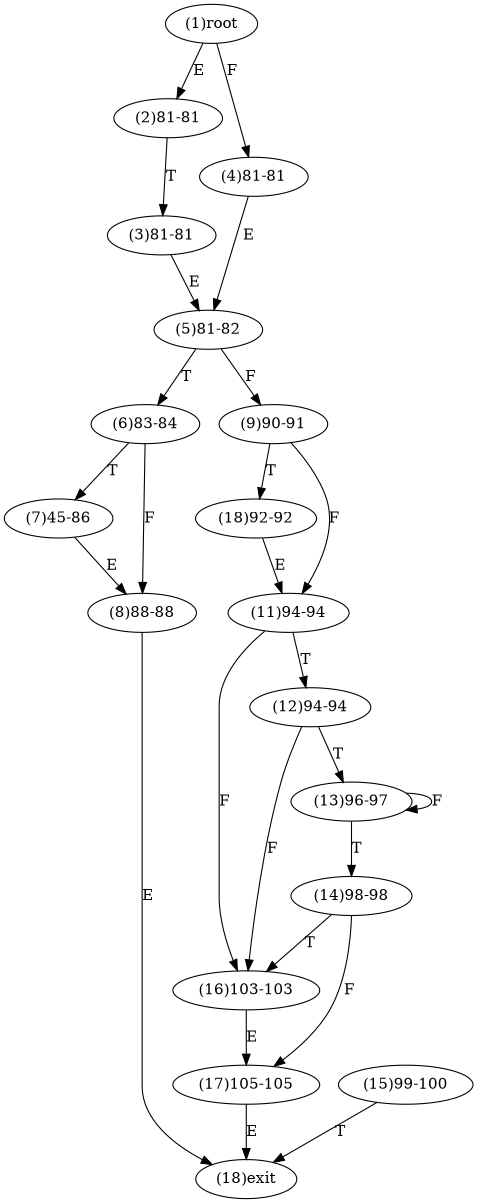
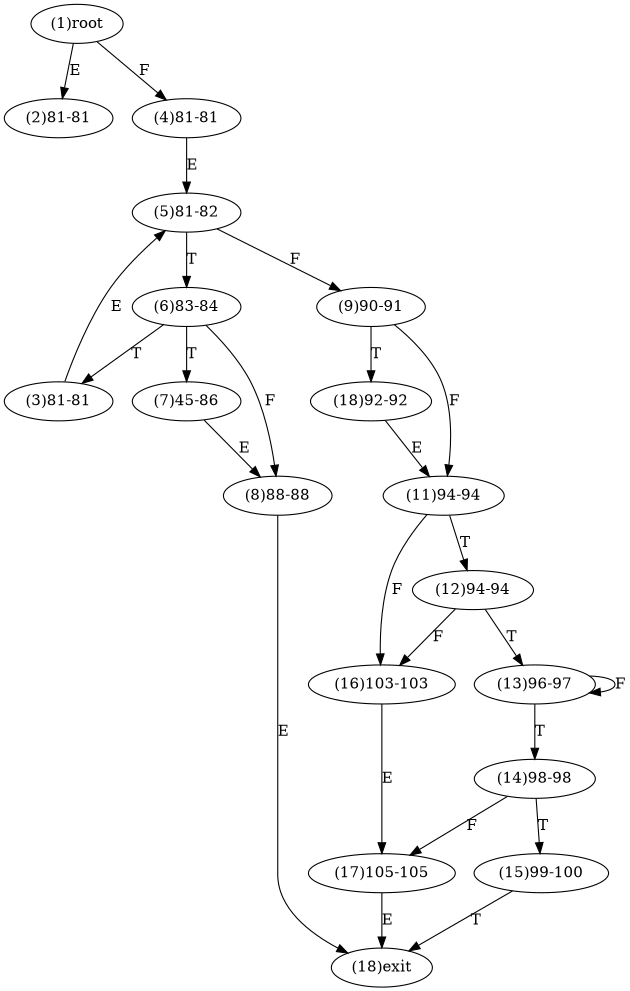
(165, 171) -> (127, 351)
(303, 940) -> (538, 821)
